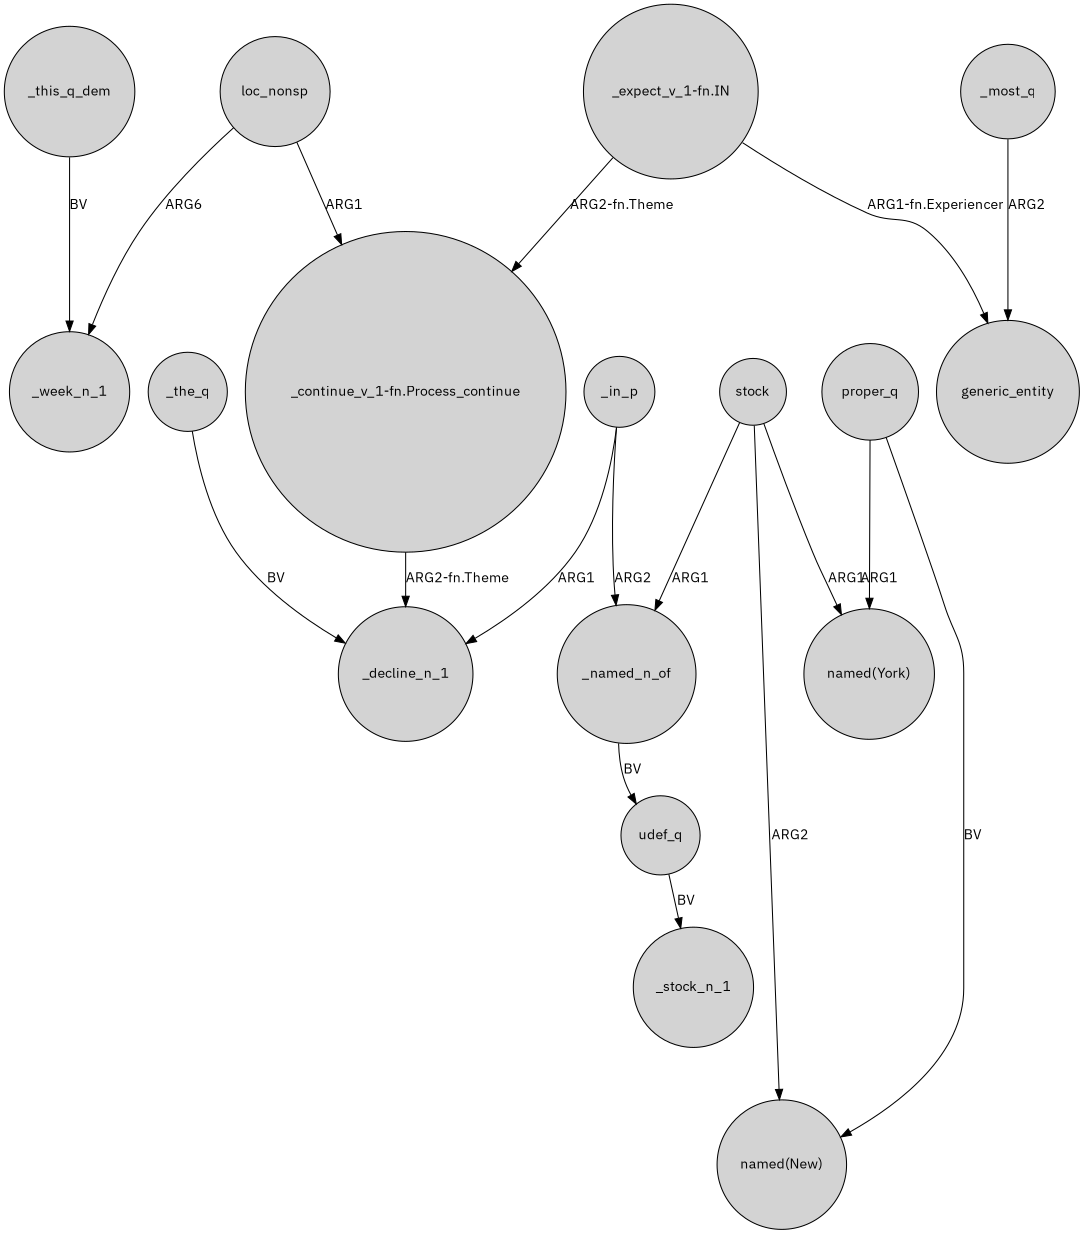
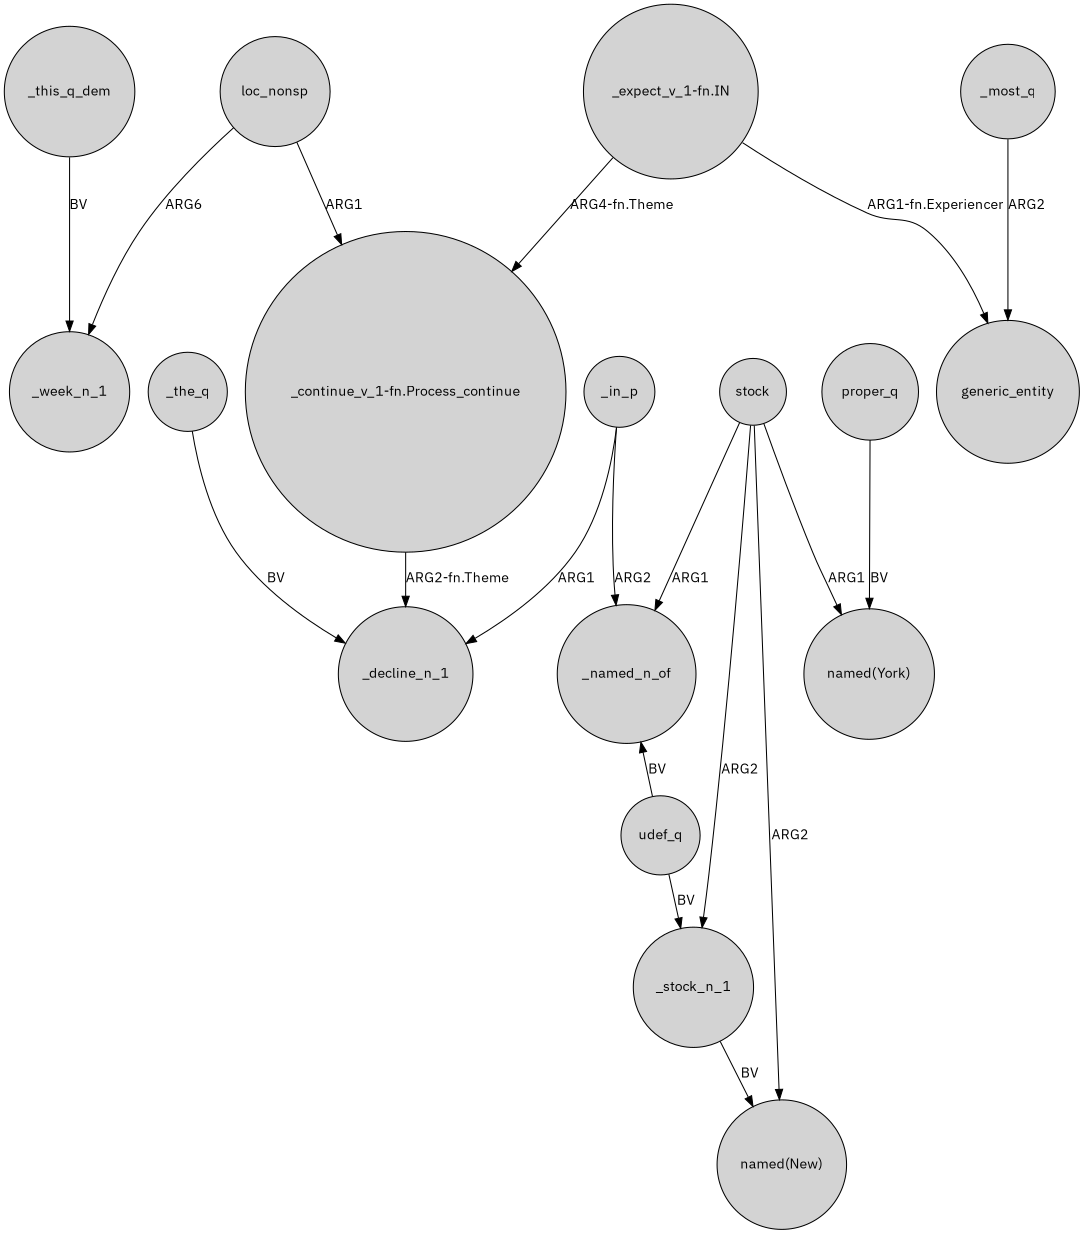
(622, 205) -> (622, 205)
(879, 578) -> (879, 578)
none -> (730, 671)
(622, 770) -> (648, 774)
(964, 802) -> (734, 1069)
